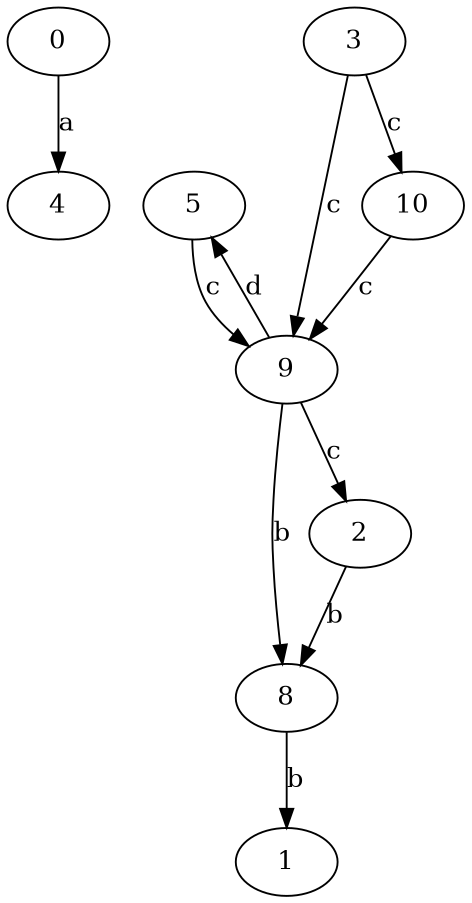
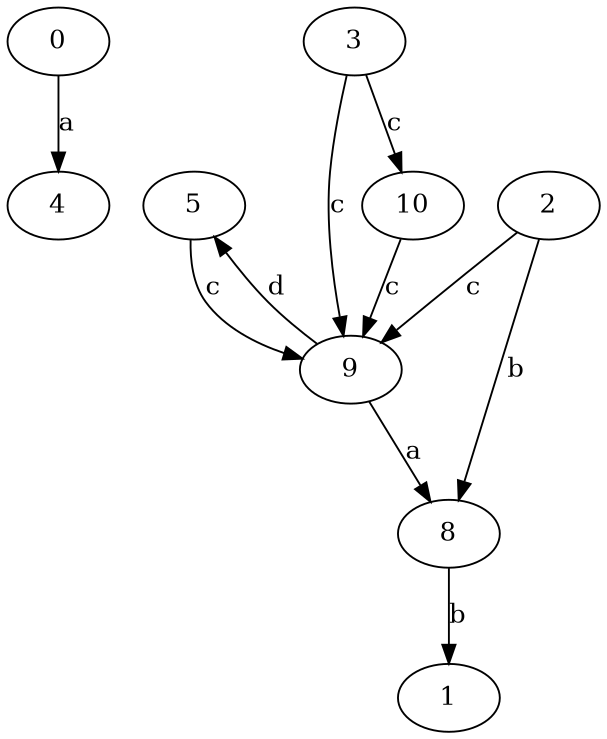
(320, 443) -> (457, 281)
(283, 534) -> (414, 452)
